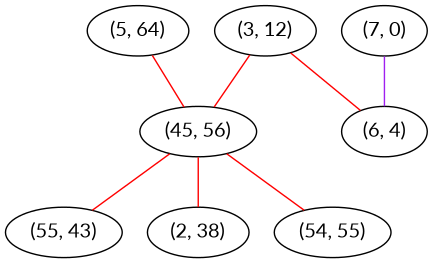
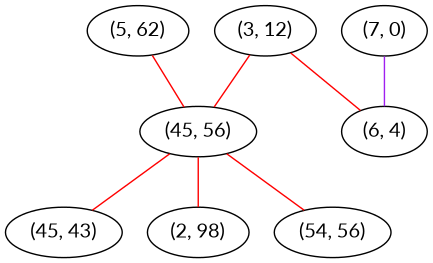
(138, 31) -> (138, 31)
(64, 232) -> (64, 232)
(198, 232) -> (198, 232)
(333, 232) -> (333, 232)
